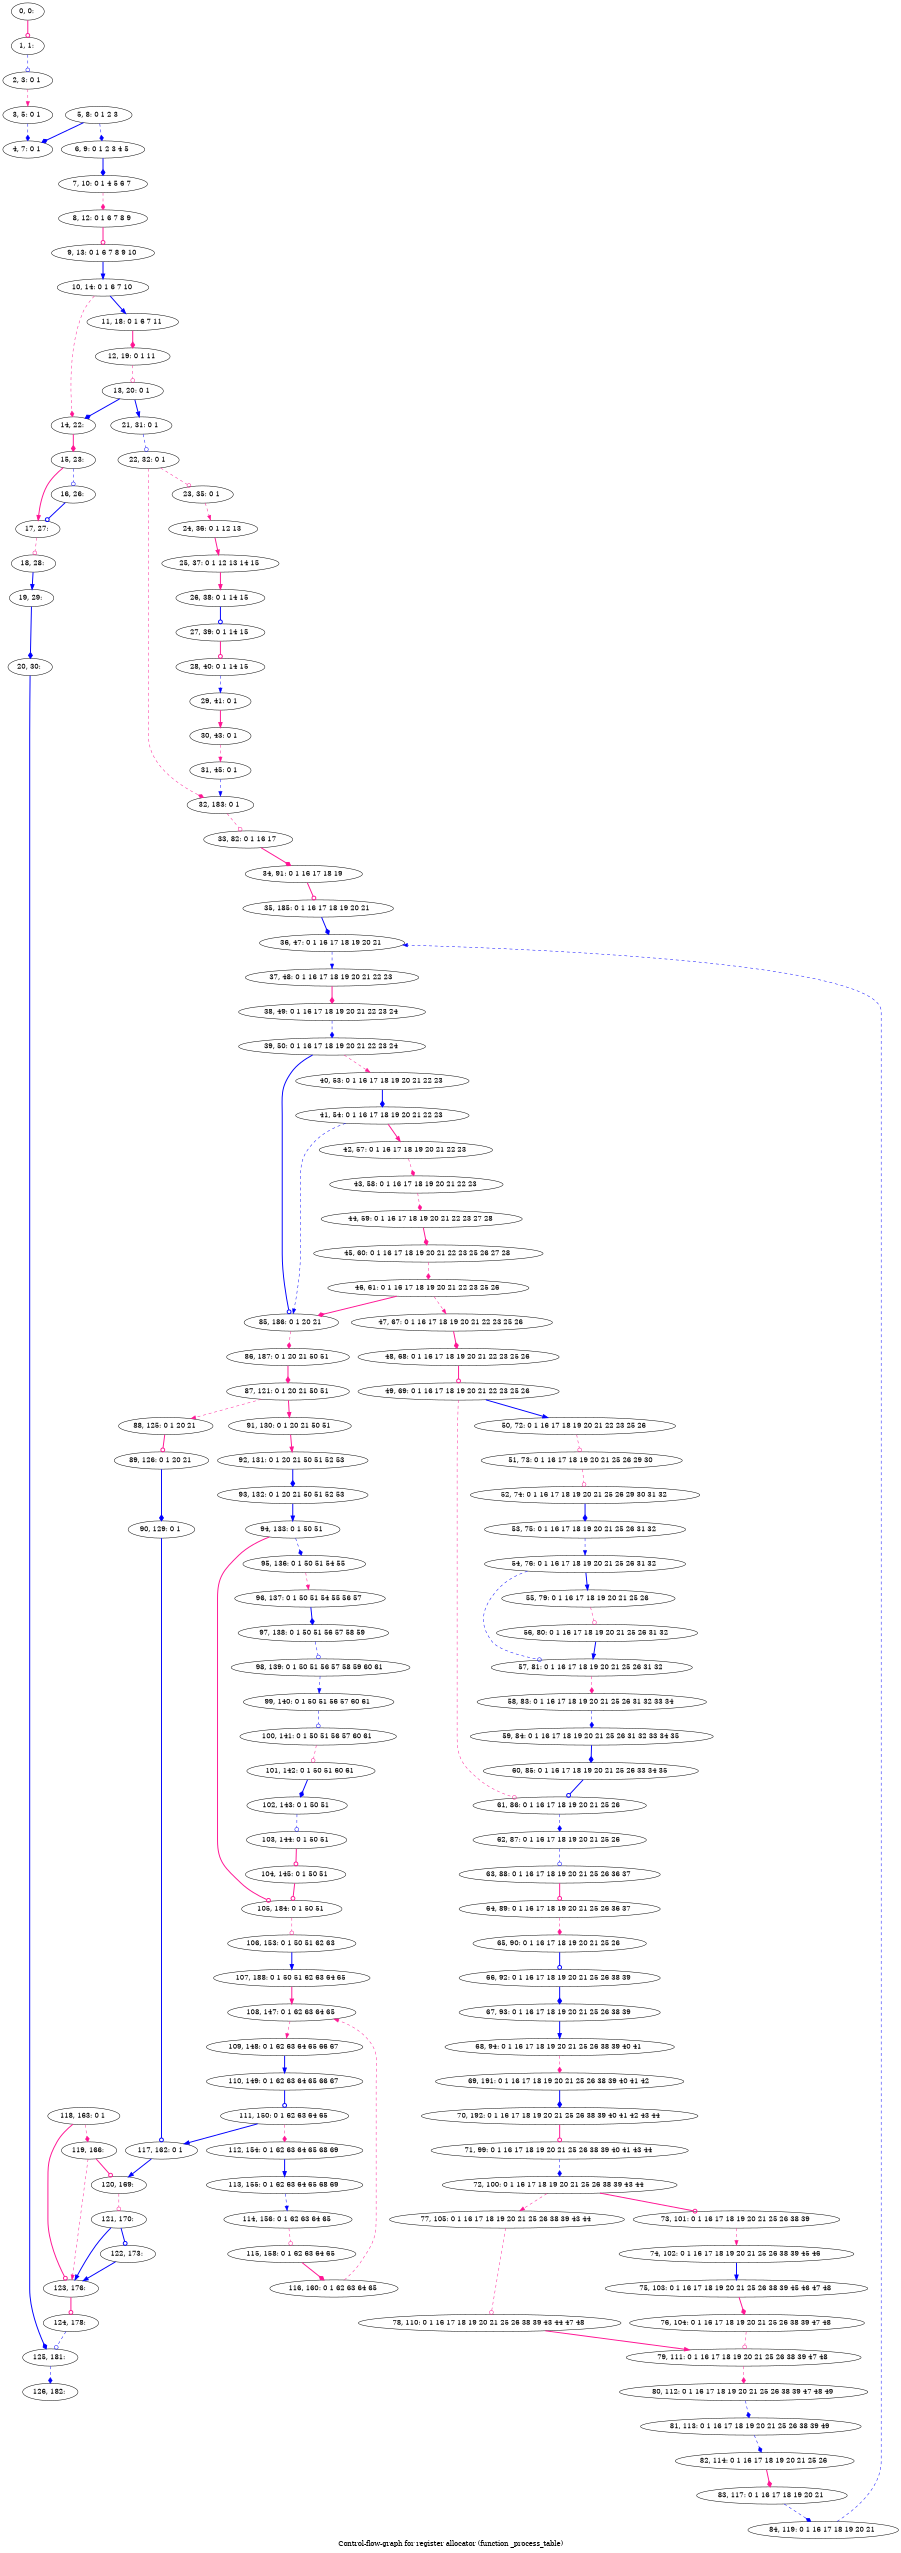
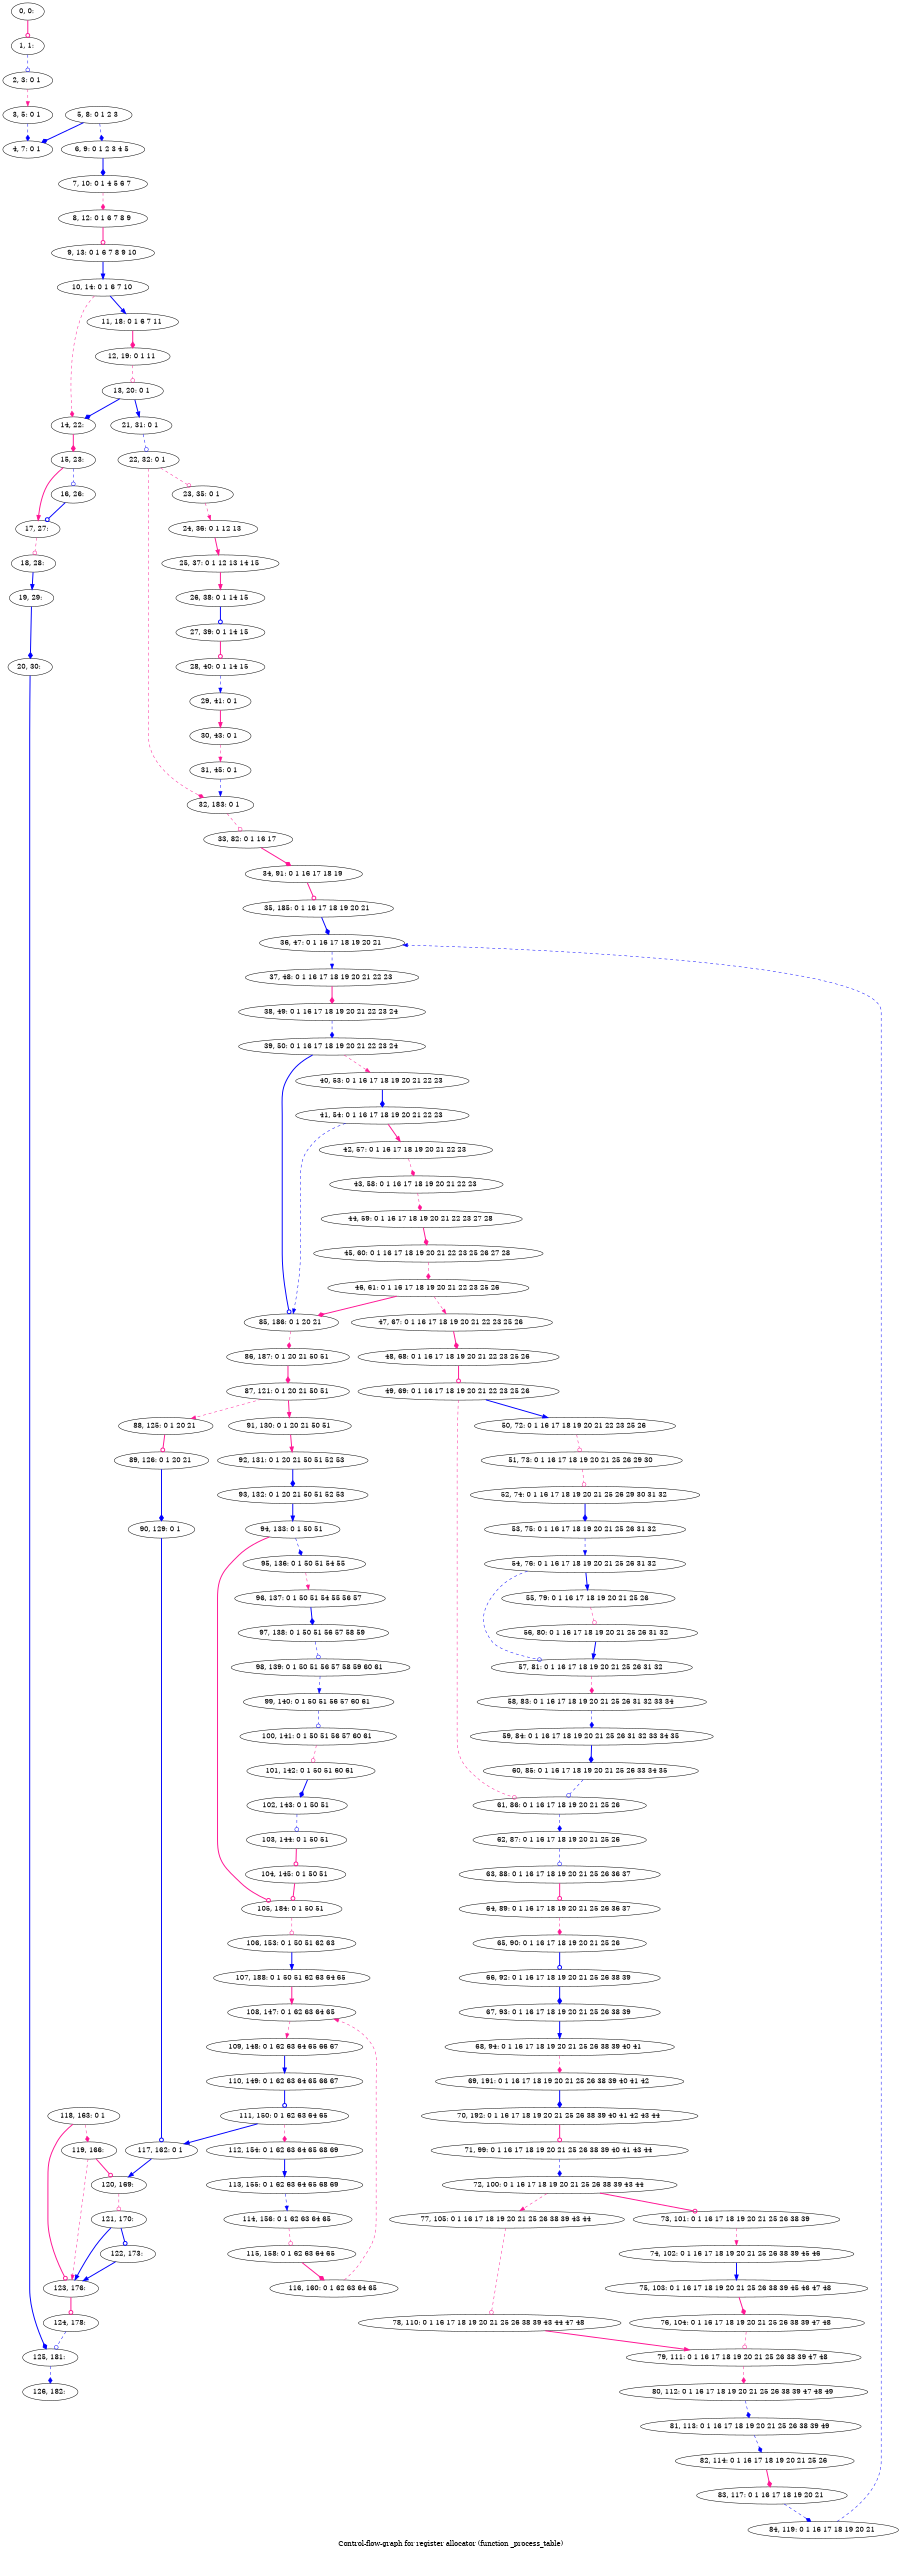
(577, 1787) -> (577, 1787)
